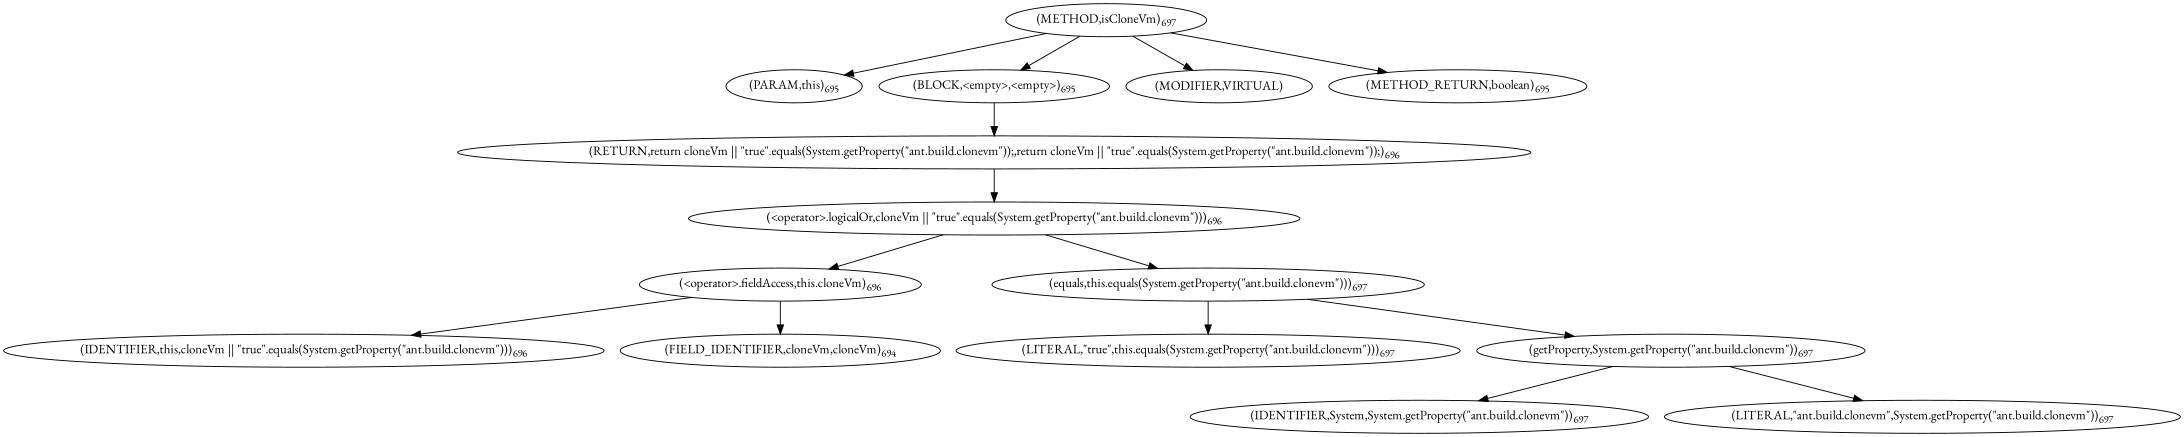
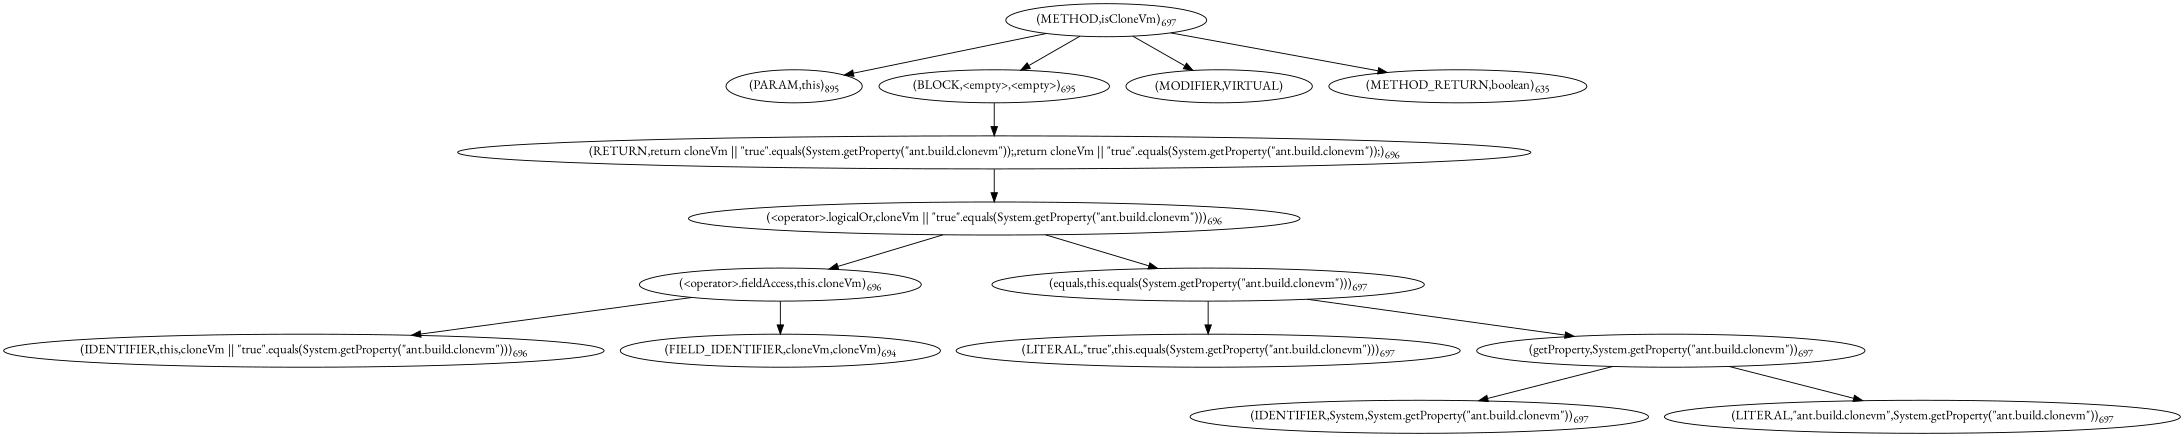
(832, 85) -> (832, 85)
(1542, 85) -> (1542, 85)
